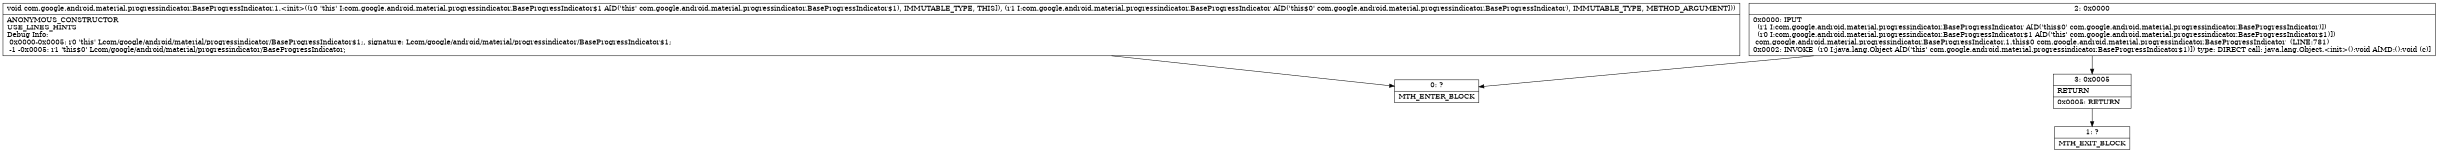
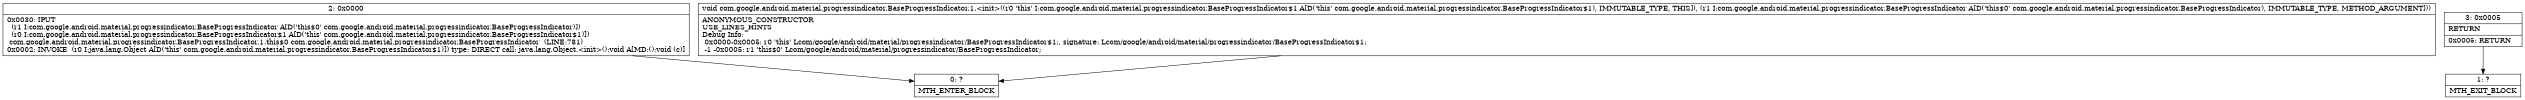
(1780, 20) -> (33, 20)
(2092, 62) -> none
